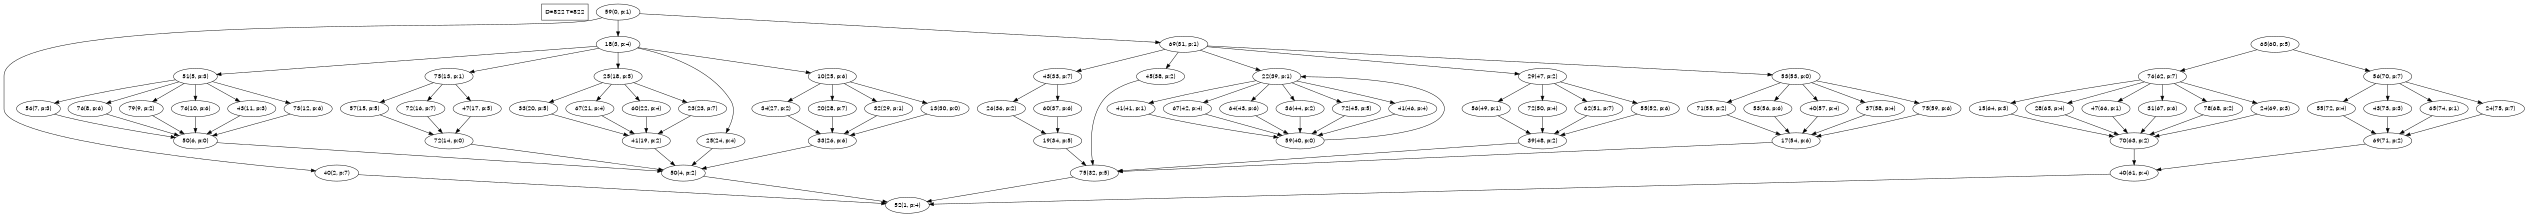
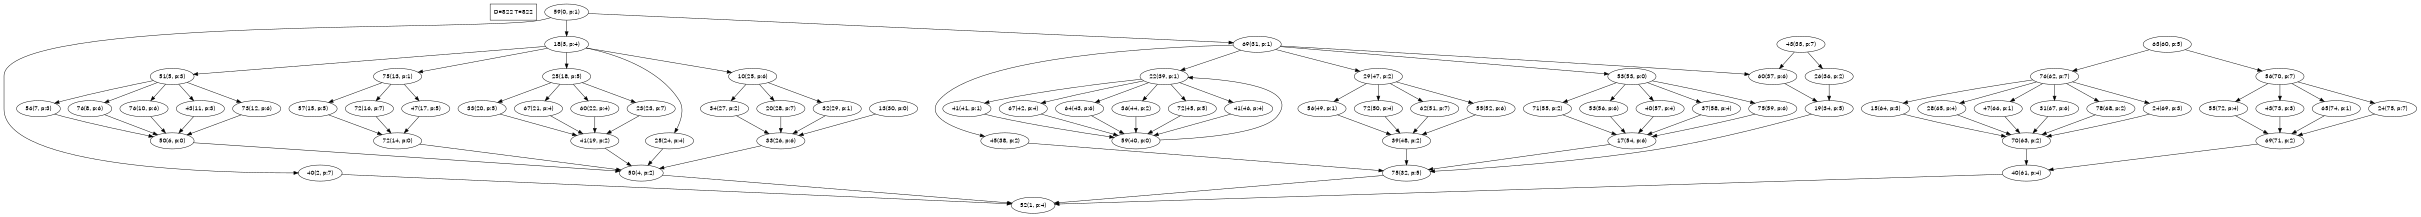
(1123, 60) -> (1513, 59)
(886, 92) -> none
(141, 109) -> none
